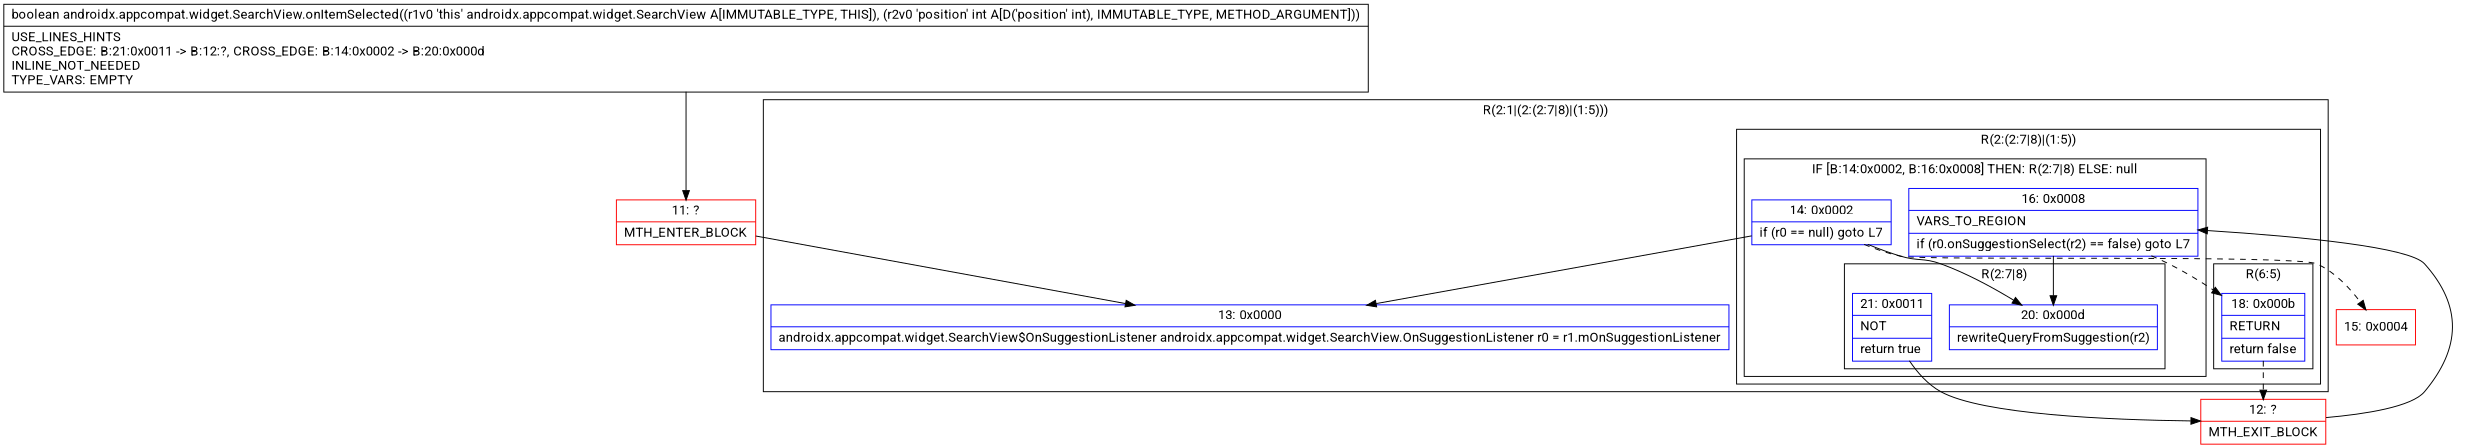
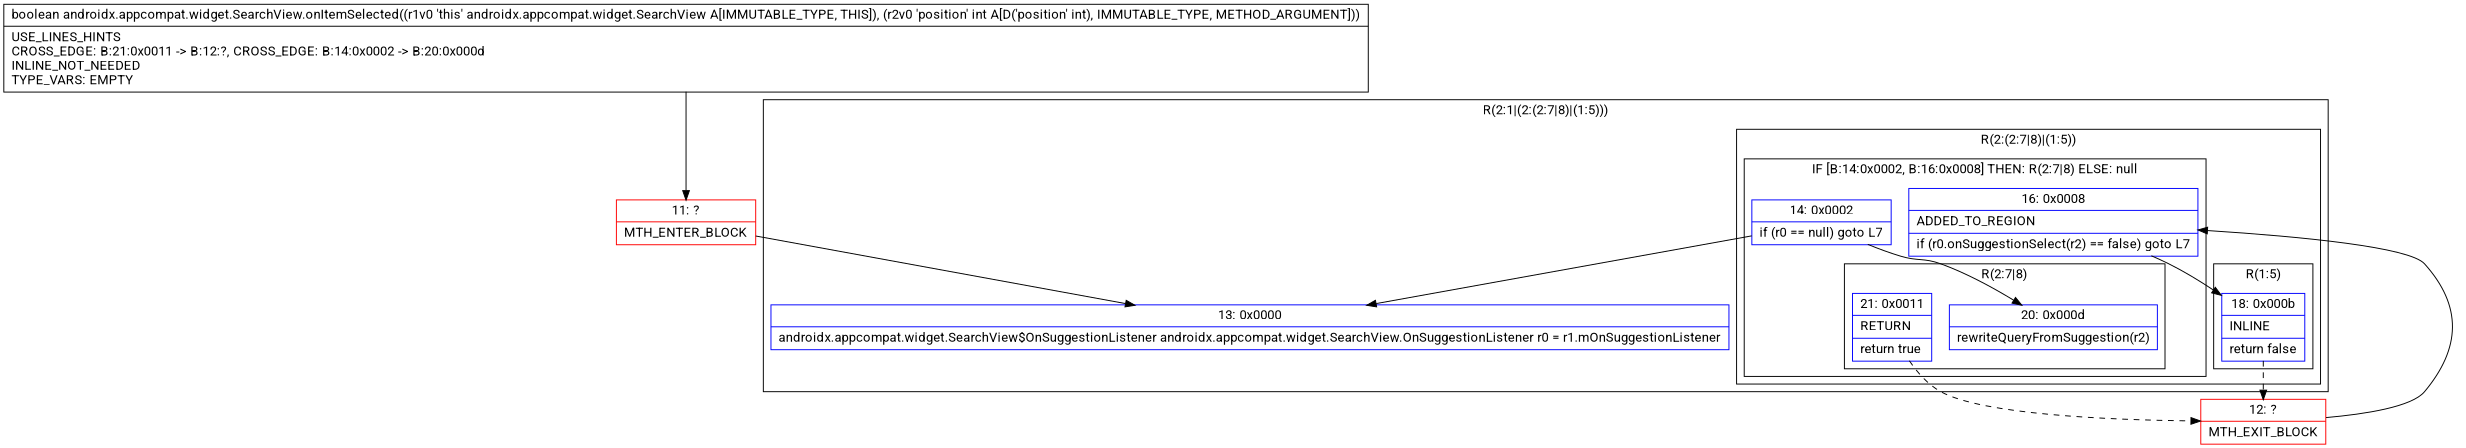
(1971, 221) -> (1976, 221)
(2183, 271) -> (2183, 271)
(2263, 275) -> (2263, 275)
(2053, 276) -> none
(1874, 326) -> (1886, 326)
(2255, 326) -> (2250, 326)
(2376, 327) -> none
(2042, 414) -> (2042, 414)
